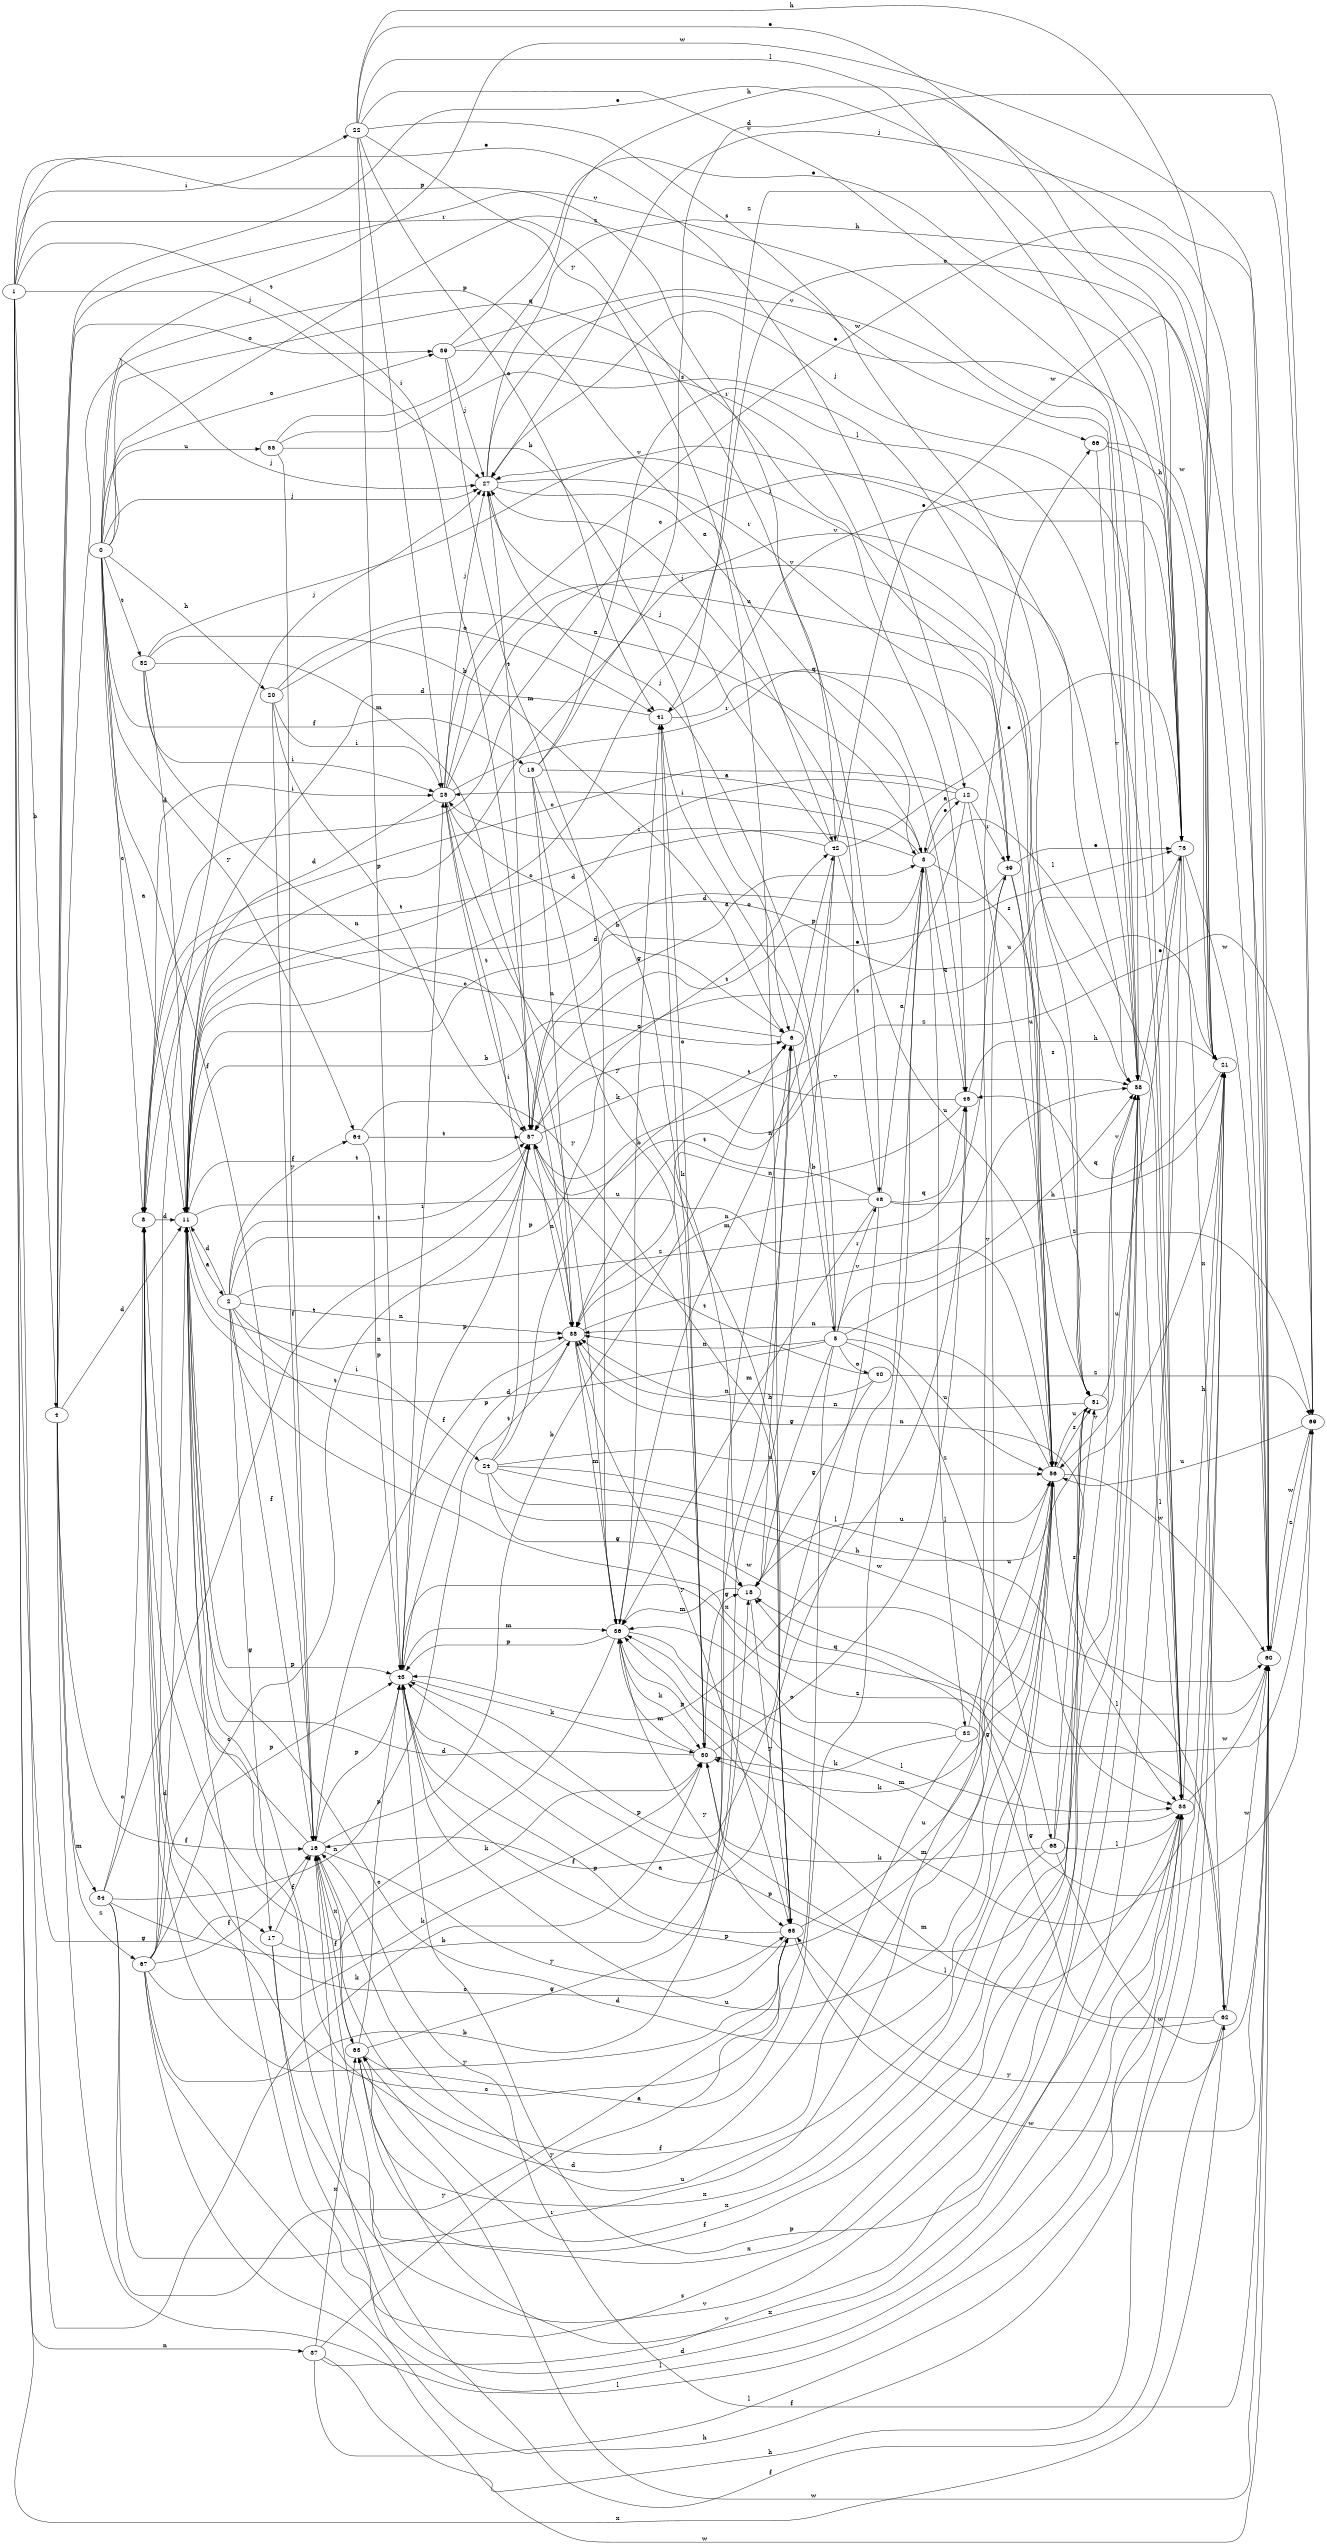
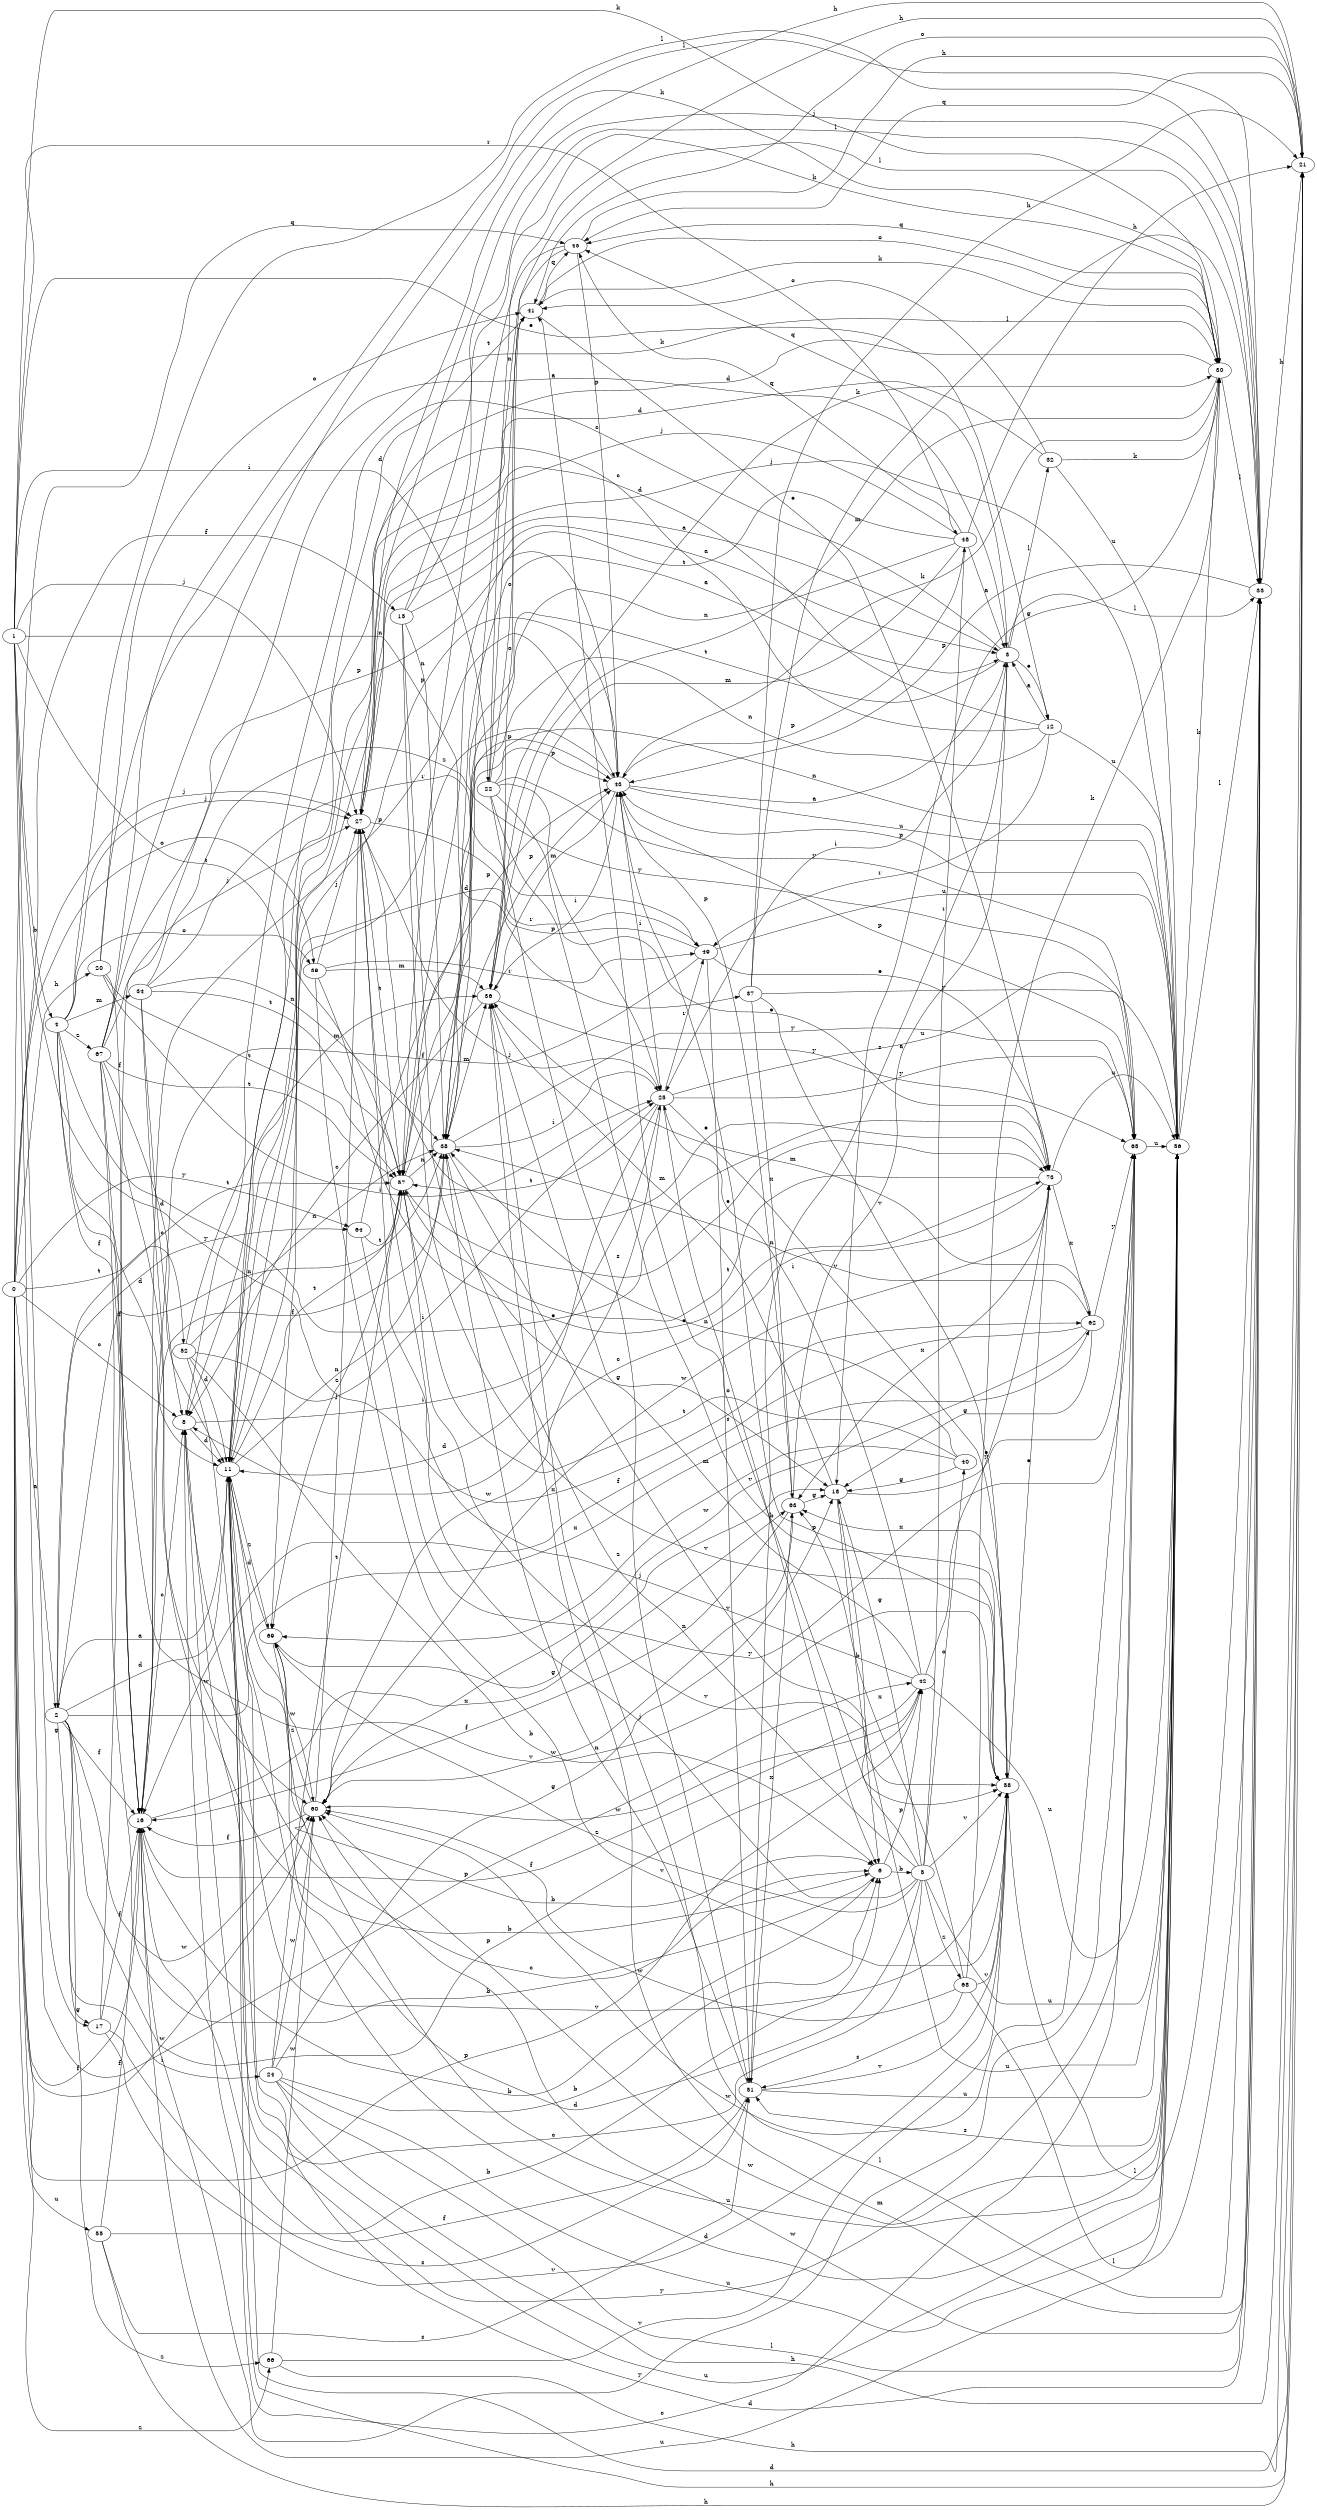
(130, 884) -> (35, 1500)
(790, 1712) -> (832, 281)
(1197, 1762) -> none
